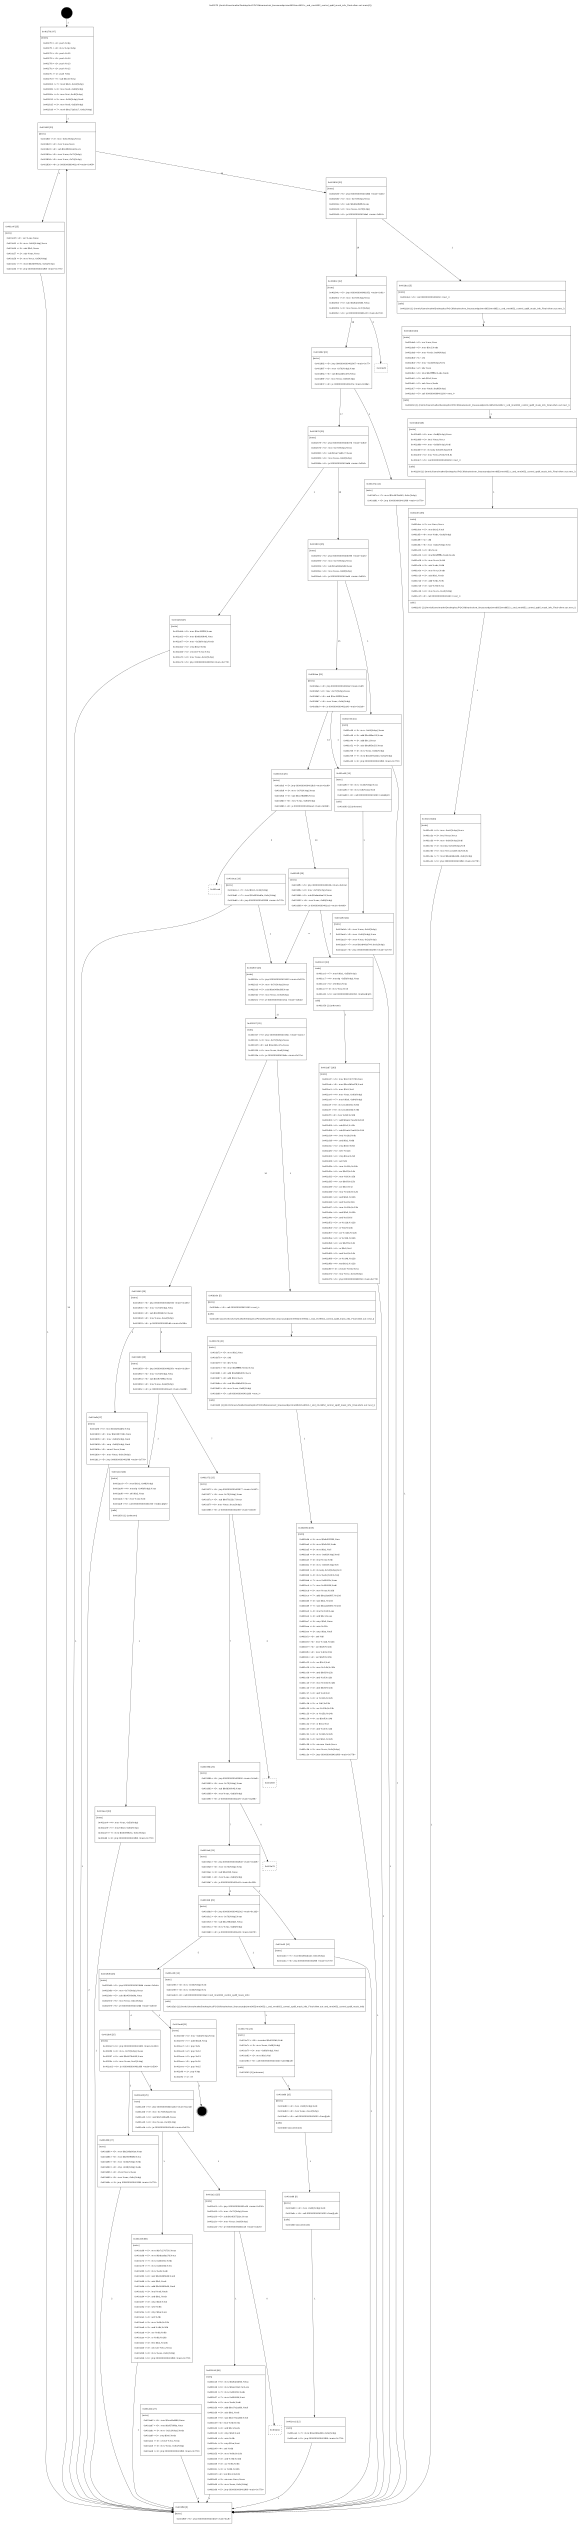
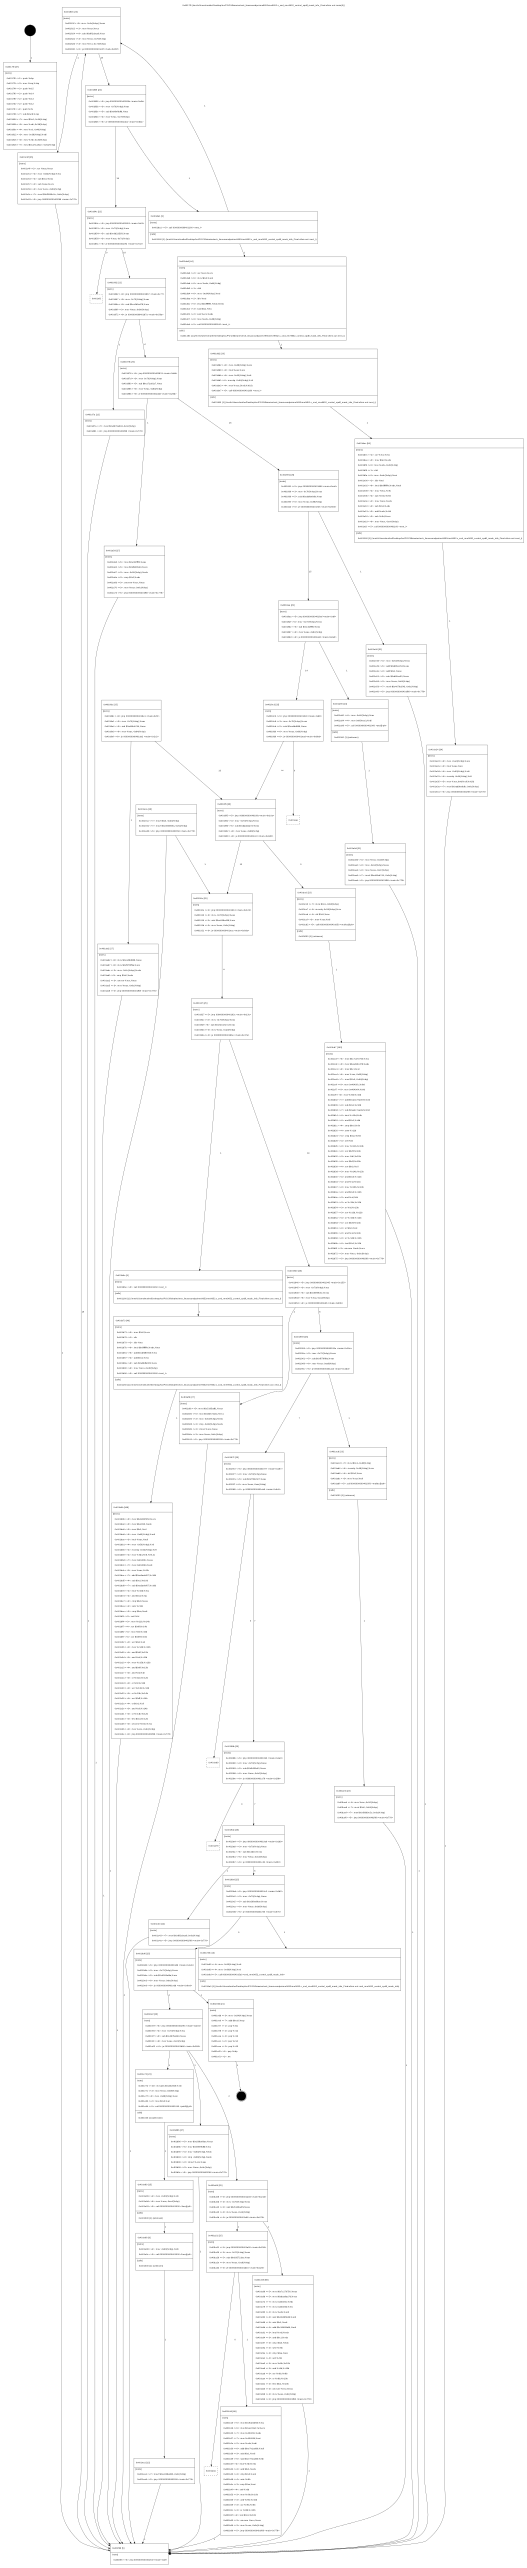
(67, 118) -> (188, 119)
none -> (131, 721)
(265, 2017) -> (169, 2059)
